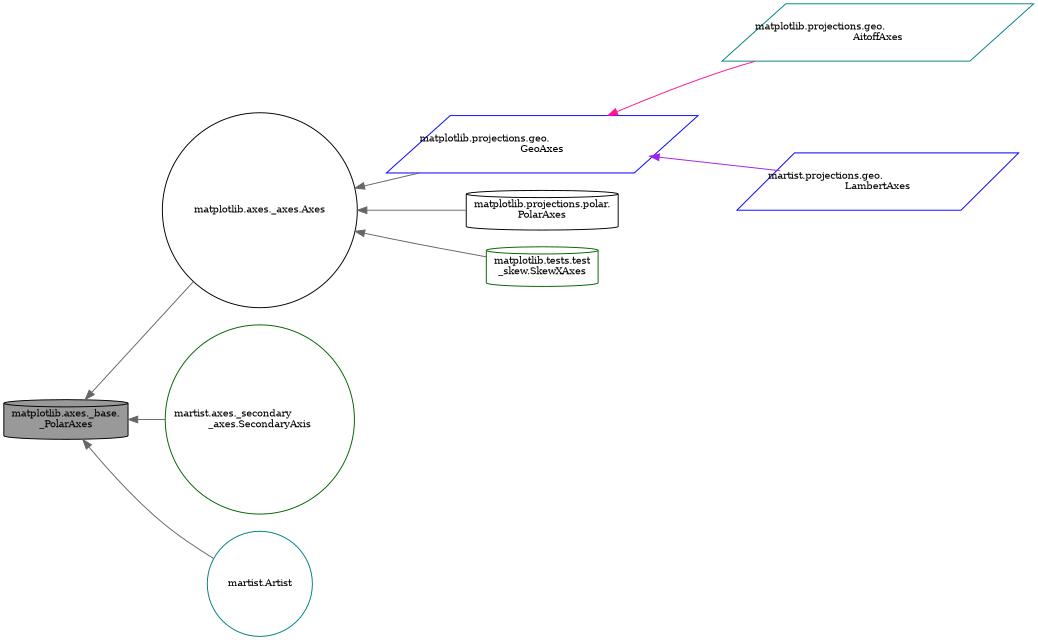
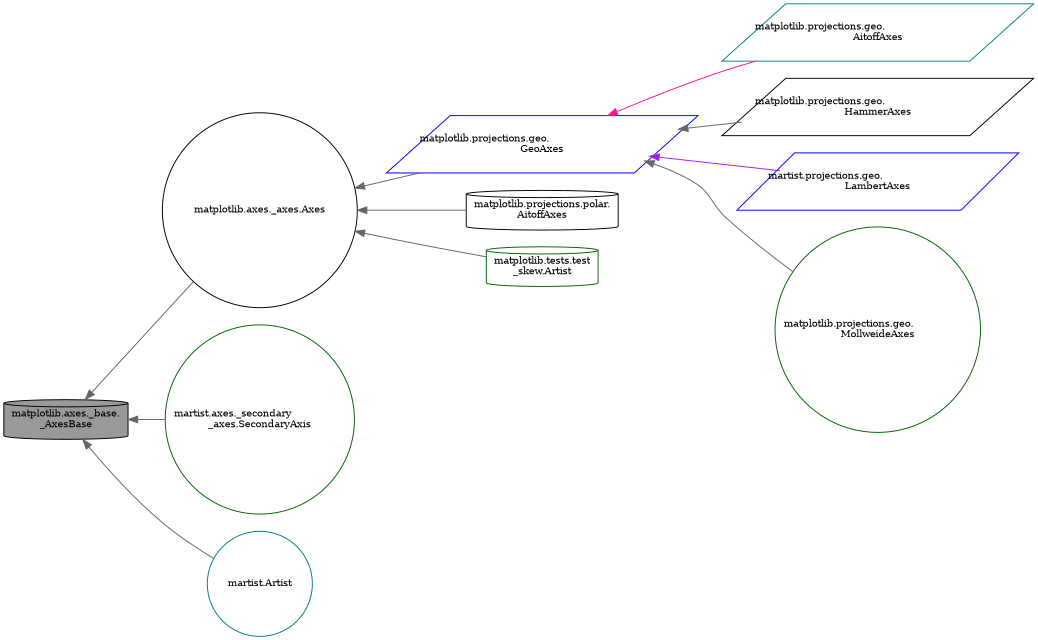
none -> (878, 107)
(542, 210) -> (542, 210)
(542, 267) -> (542, 267)
none -> (878, 330)
(66, 419) -> (66, 419)
